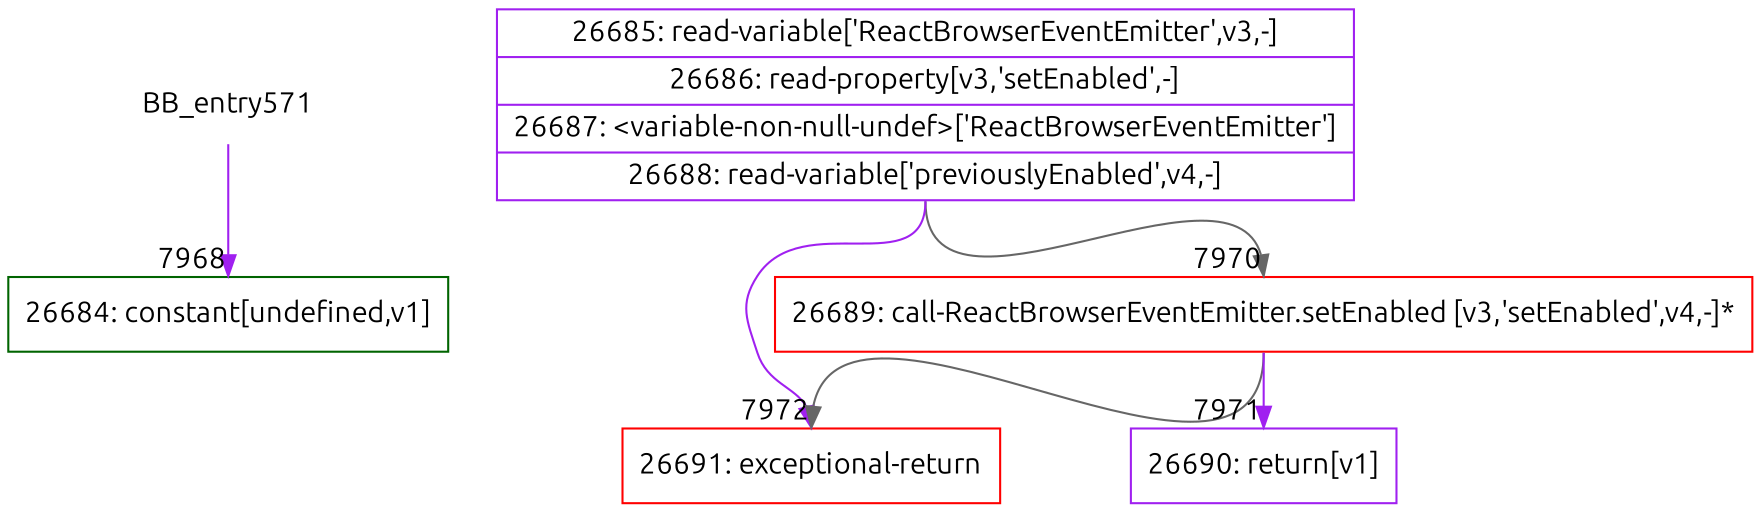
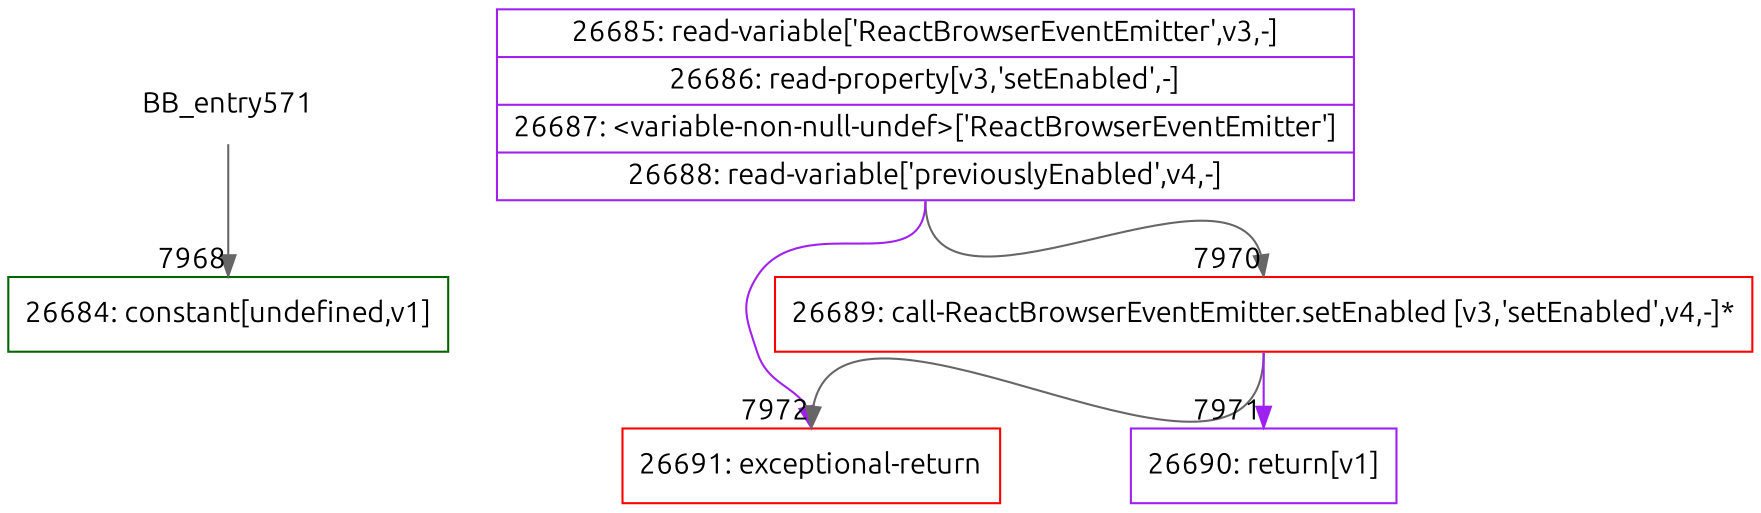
(228, 199) -> (228, 199)
